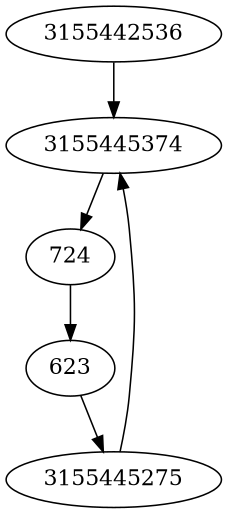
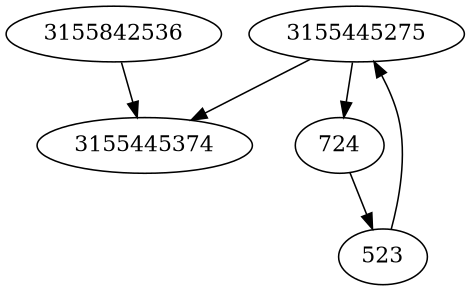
(114, 34) -> (114, 34)
(95, 194) -> (349, 82)
(70, 368) -> (383, 257)
